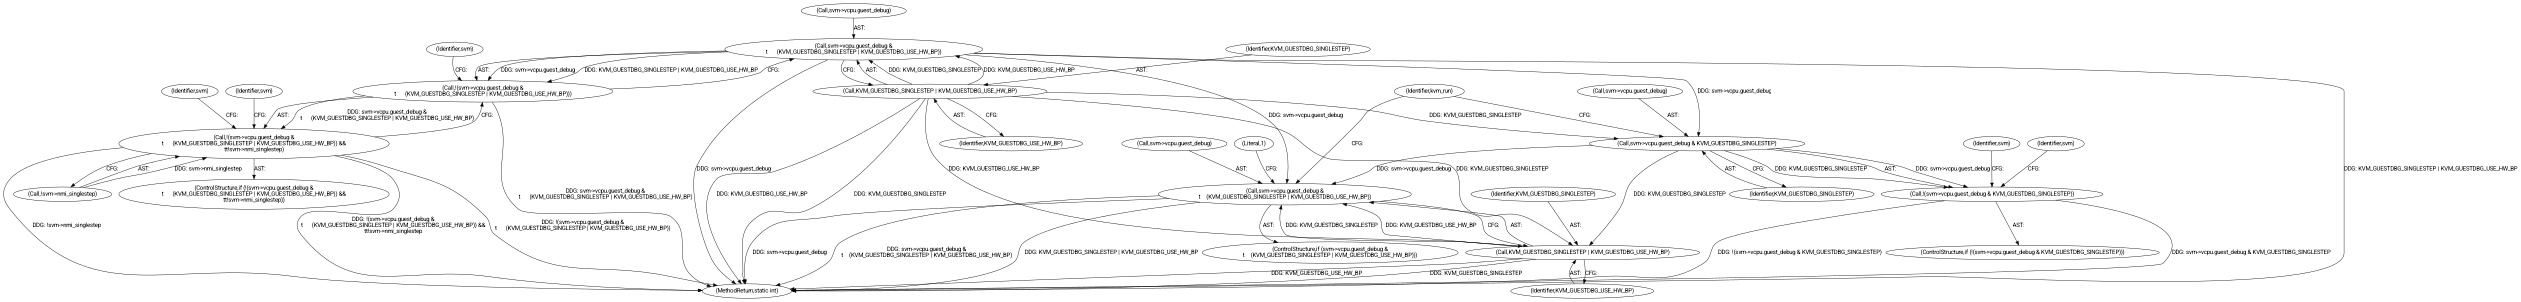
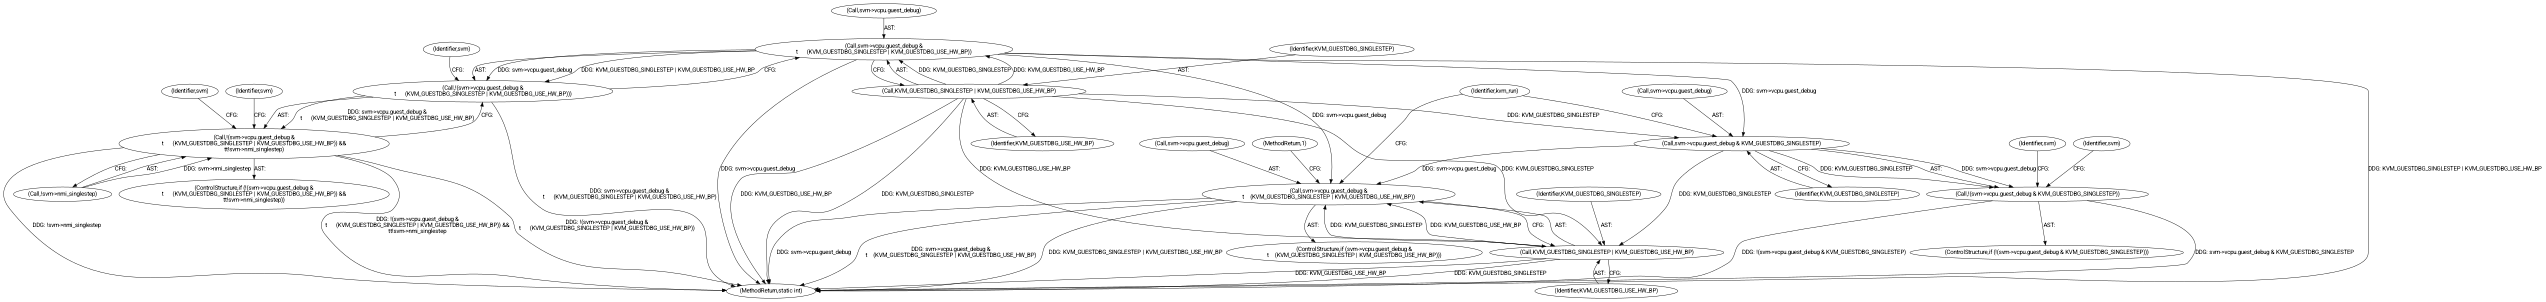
(1254, 144) -> (1285, 144)
